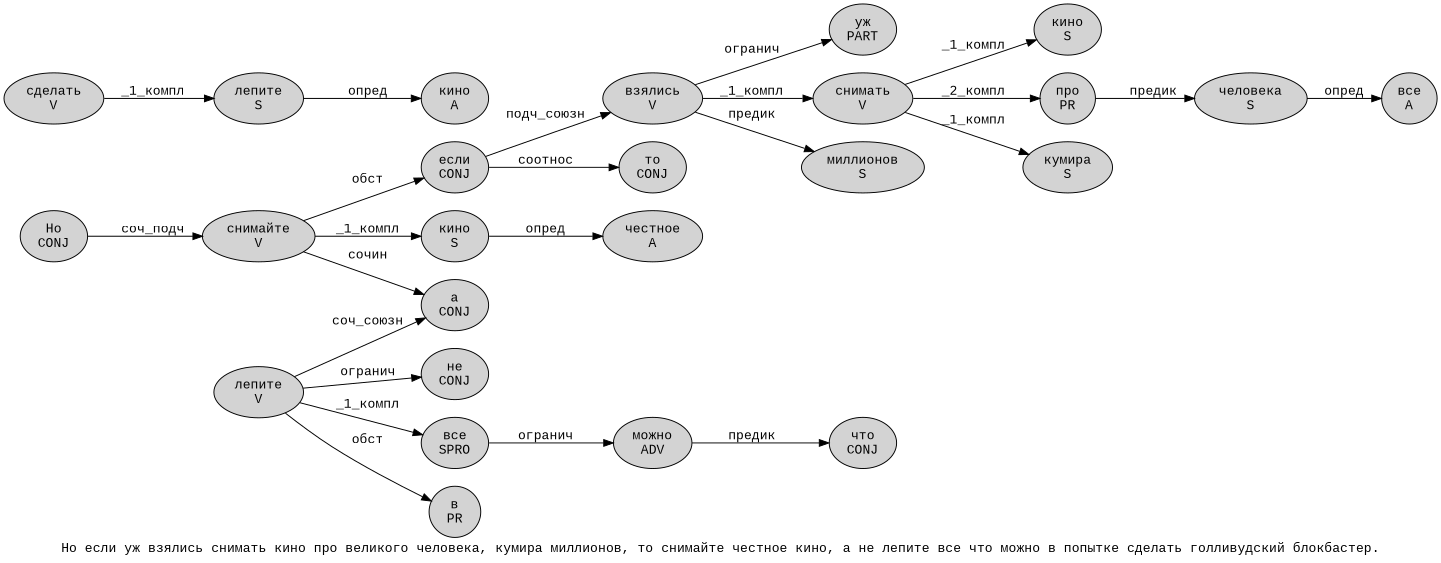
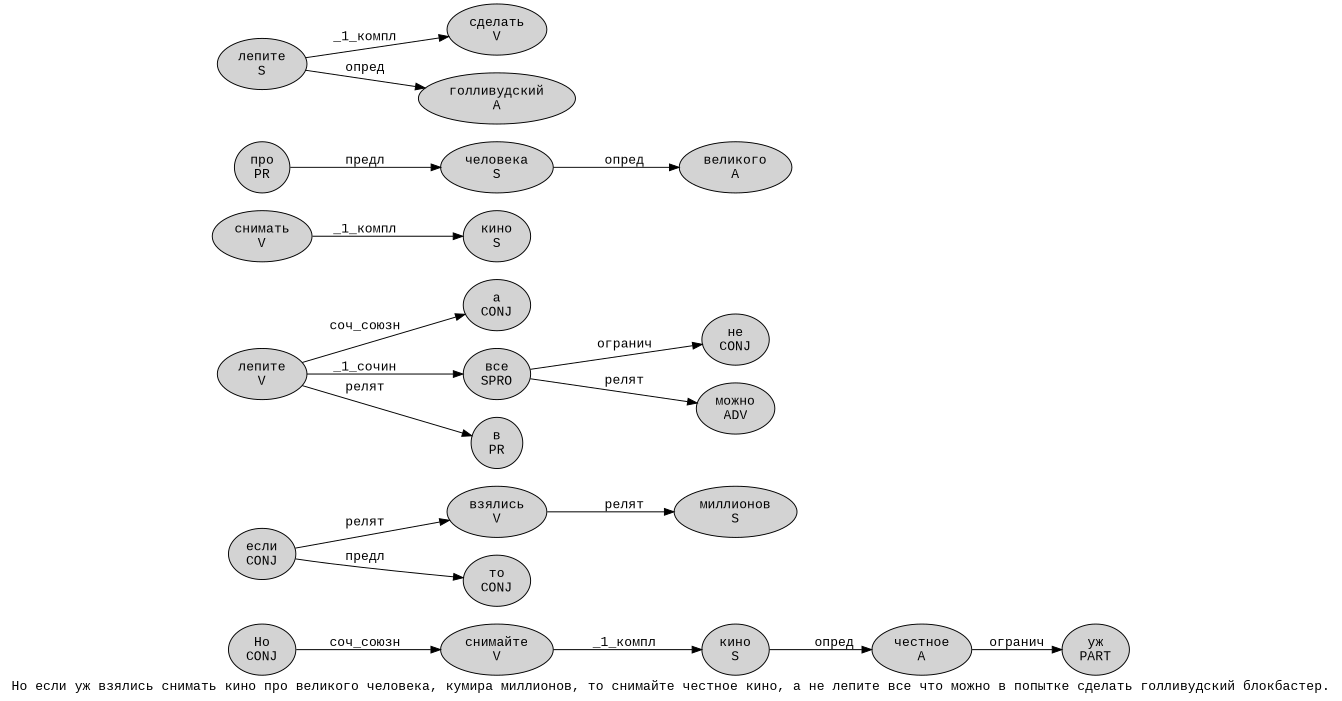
(759, 64) -> (1012, 650)
(1154, 91) -> (365, 160)
(154, 98) -> (372, 48)
(455, 98) -> (497, 98)
(753, 98) -> none
(972, 98) -> none
(1409, 98) -> (736, 167)
(546, 114) -> (365, 522)
(752, 114) -> (625, 505)
(546, 160) -> (365, 556)
(1068, 167) -> none
(359, 201) -> none
(153, 229) -> (365, 642)
(359, 272) -> none
(357, 383) -> (611, 358)
(368, 404) -> (365, 367)
(546, 436) -> (625, 380)
(368, 440) -> (365, 387)
(863, 443) -> none
